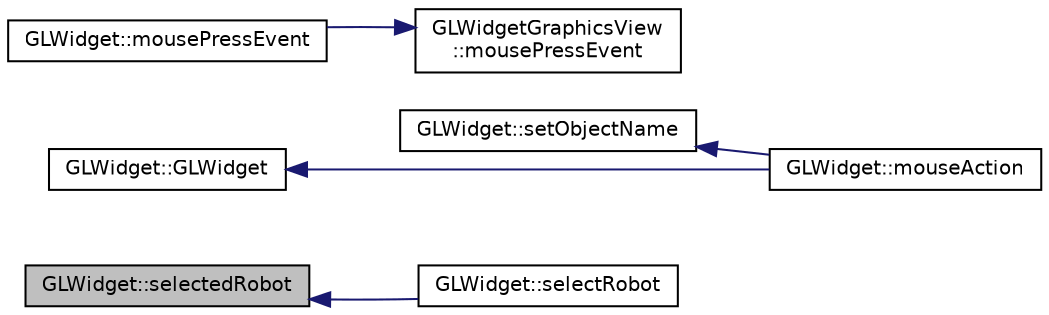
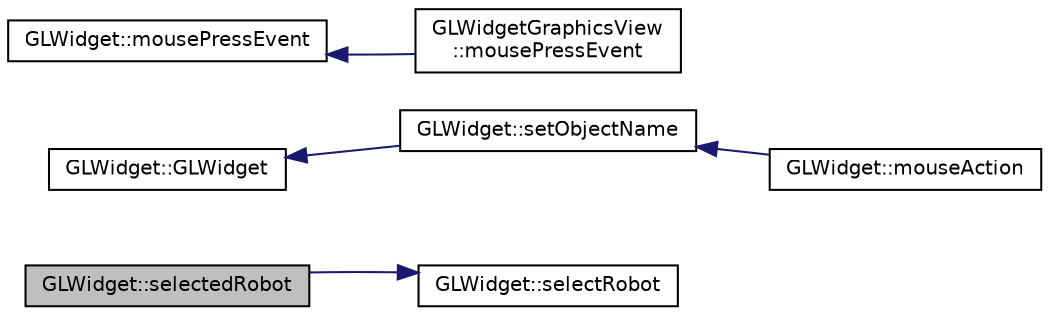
(361, 27) -> (382, 55)
(538, 169) -> (353, 151)
(375, 300) -> (354, 272)
